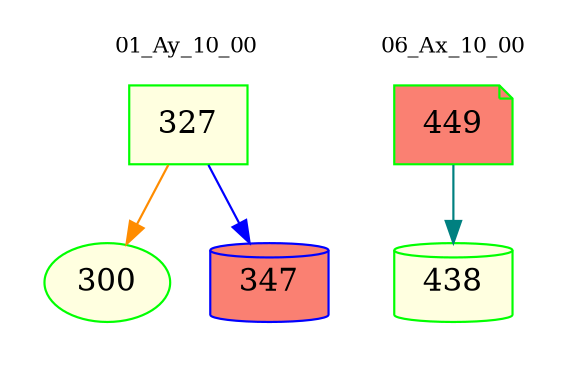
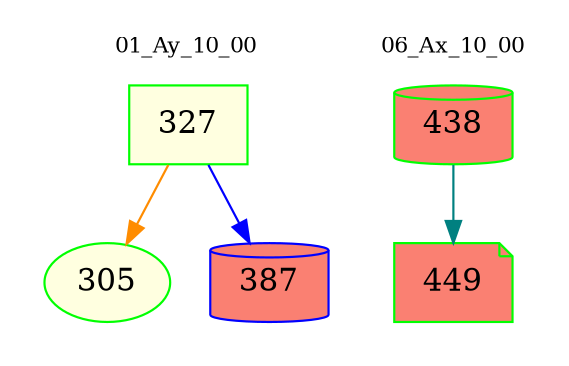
(453, 193) -> (453, 193)
(107, 283) -> (107, 283)
(269, 283) -> (269, 283)
(453, 283) -> (453, 125)
